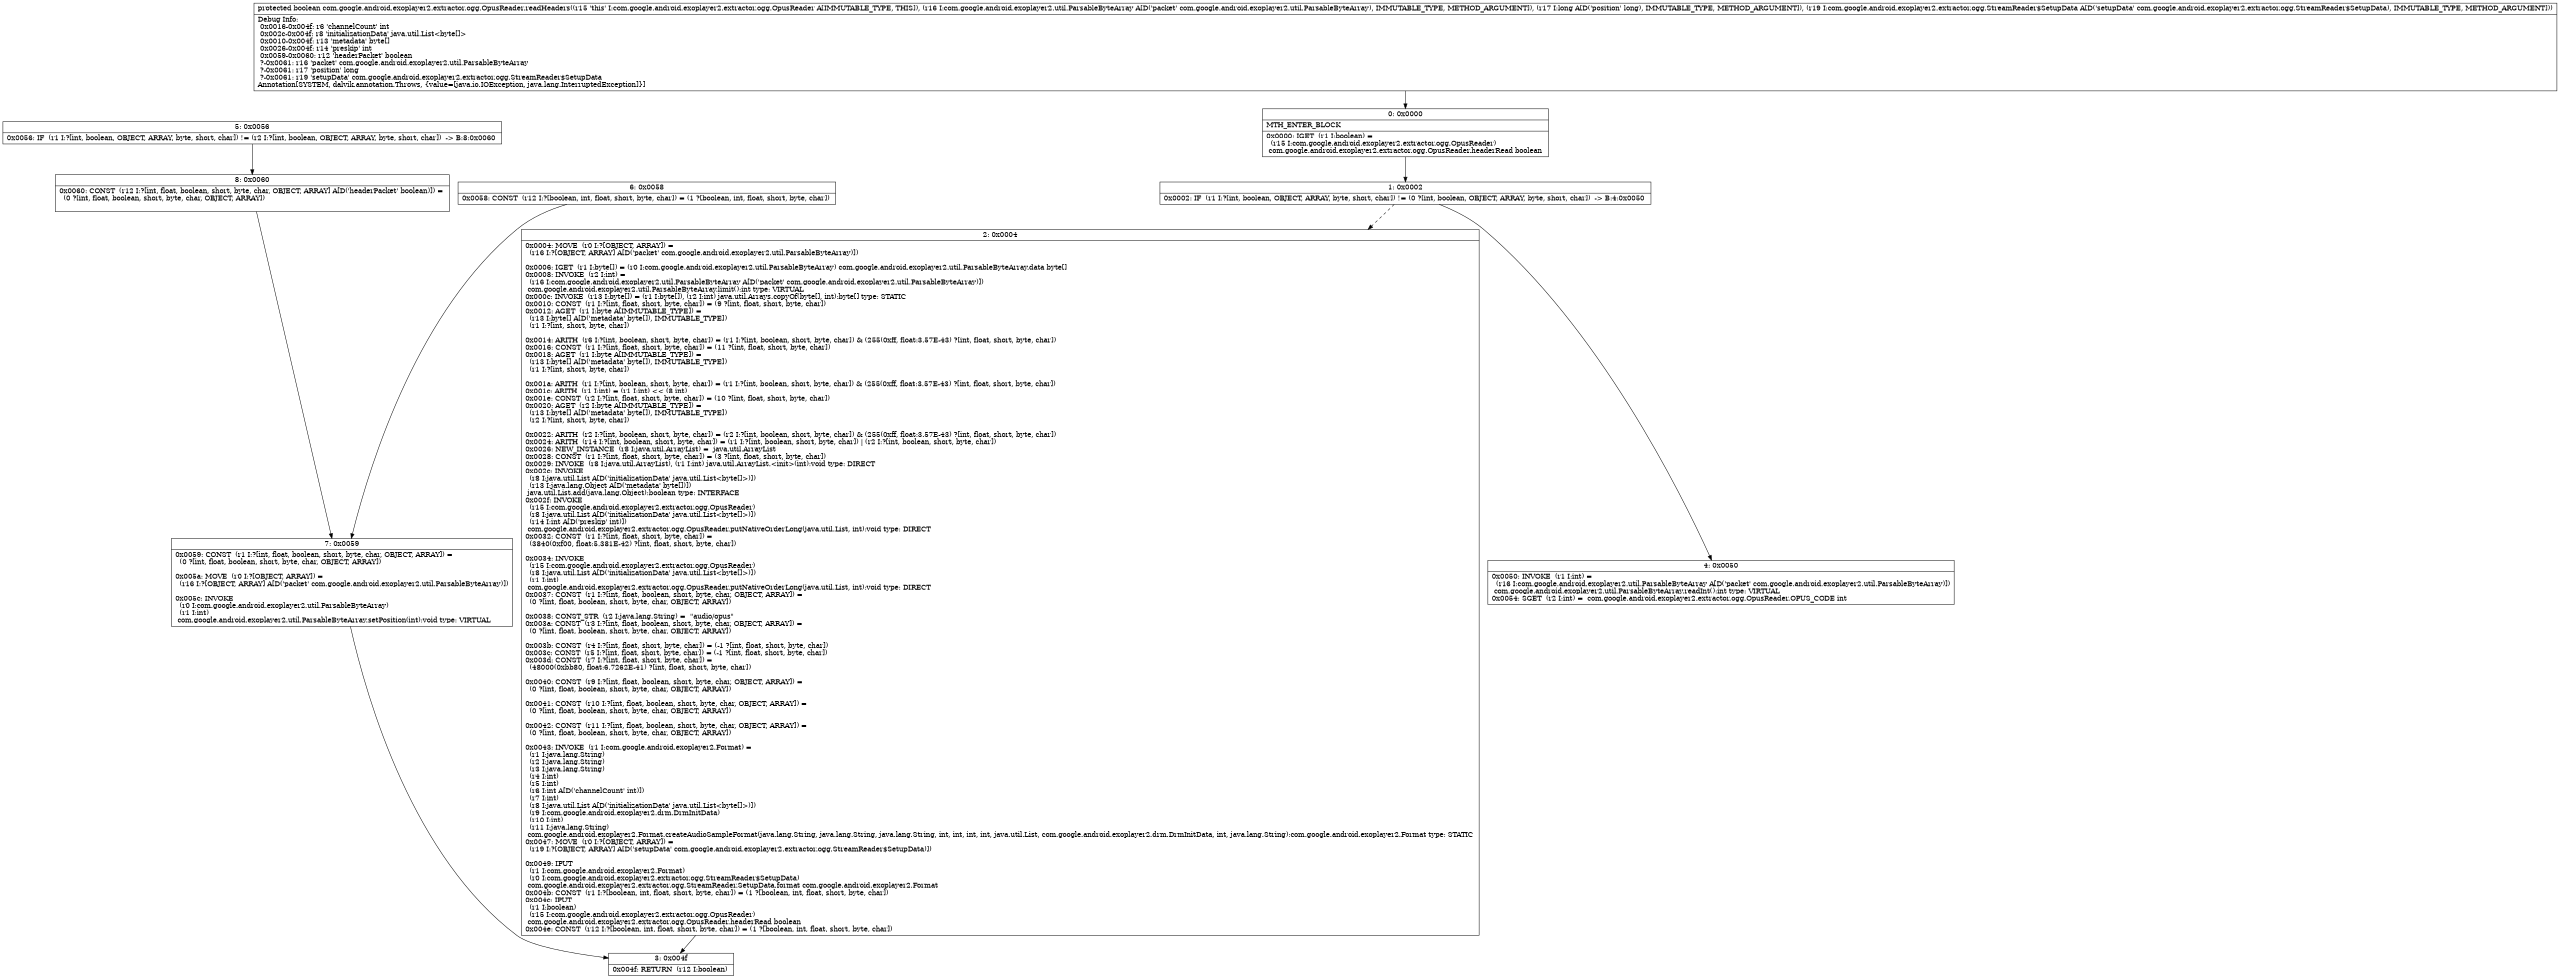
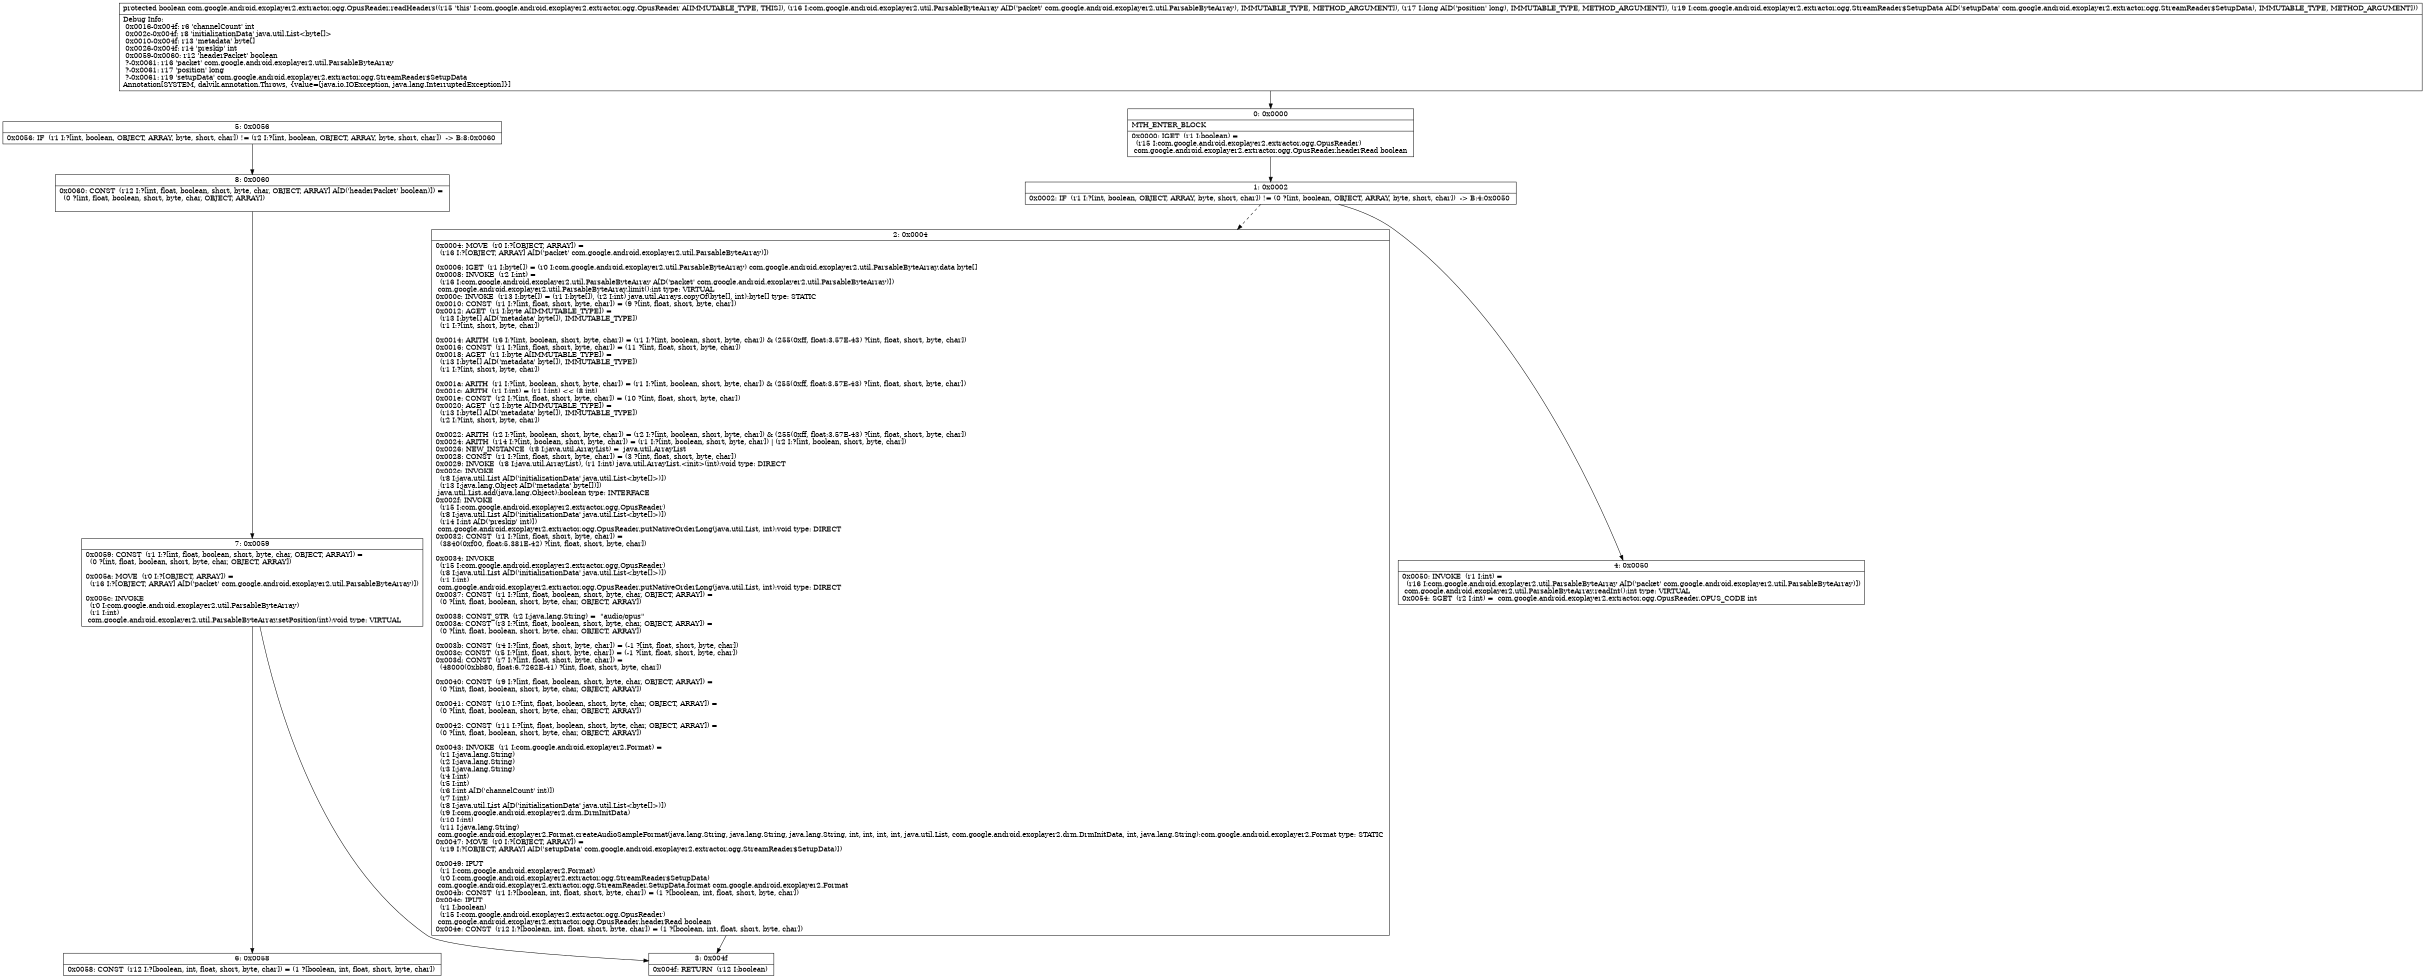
(425, 344) -> (252, 787)
